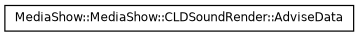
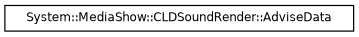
(179, 18) -> (179, 18)
